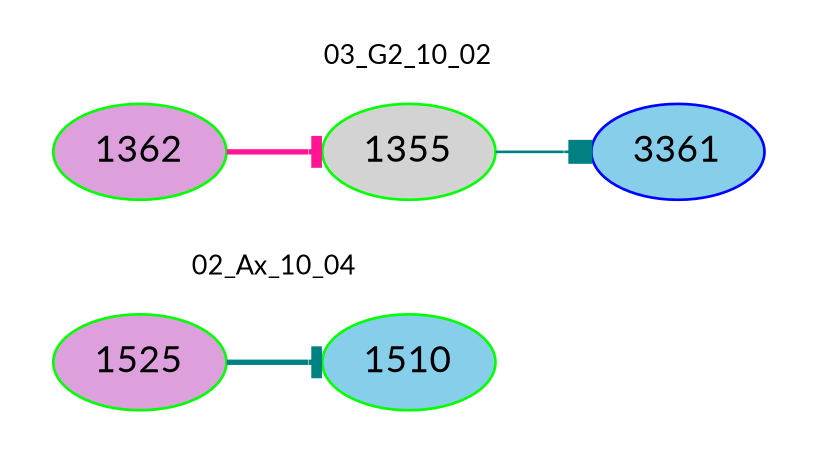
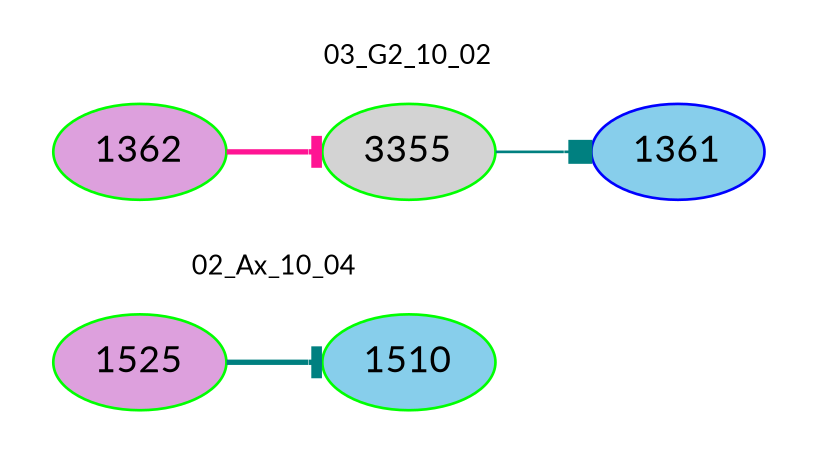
(409, 152) -> (409, 152)
(678, 152) -> (678, 152)
